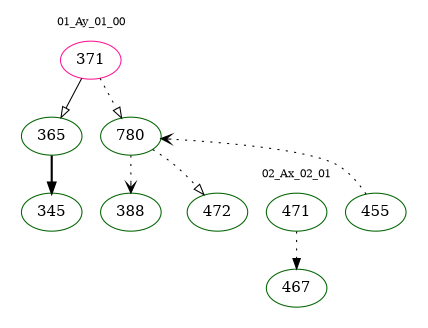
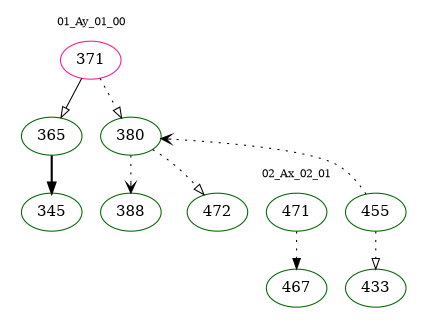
(131, 136) -> (131, 136)
none -> (376, 288)
